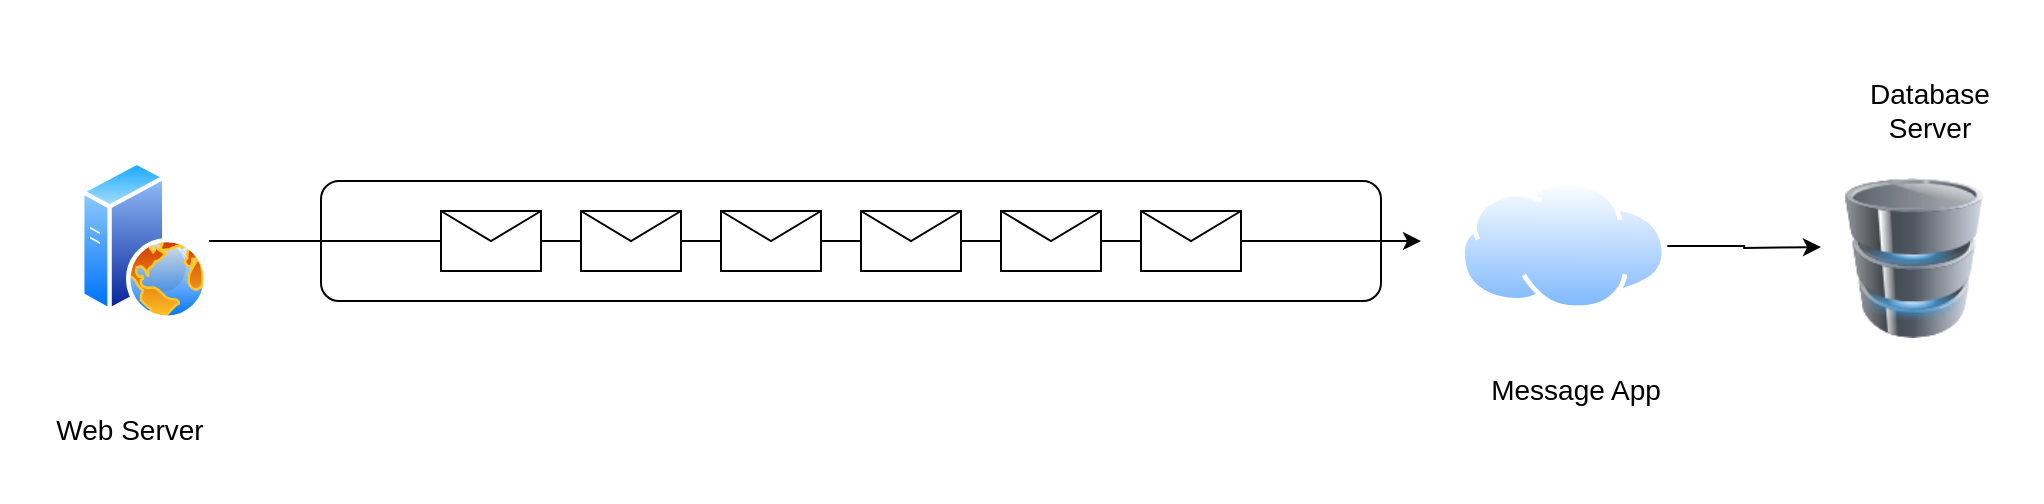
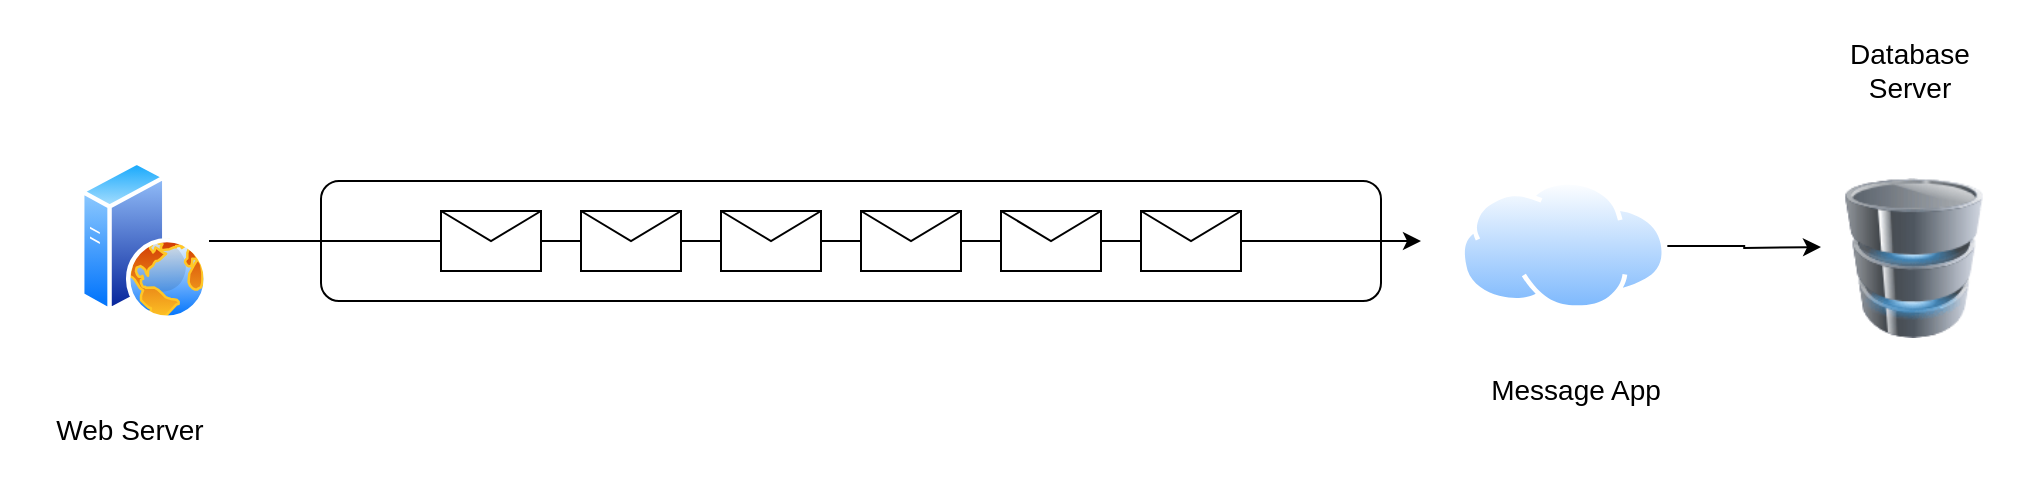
(1931, 111) -> (1911, 71)
